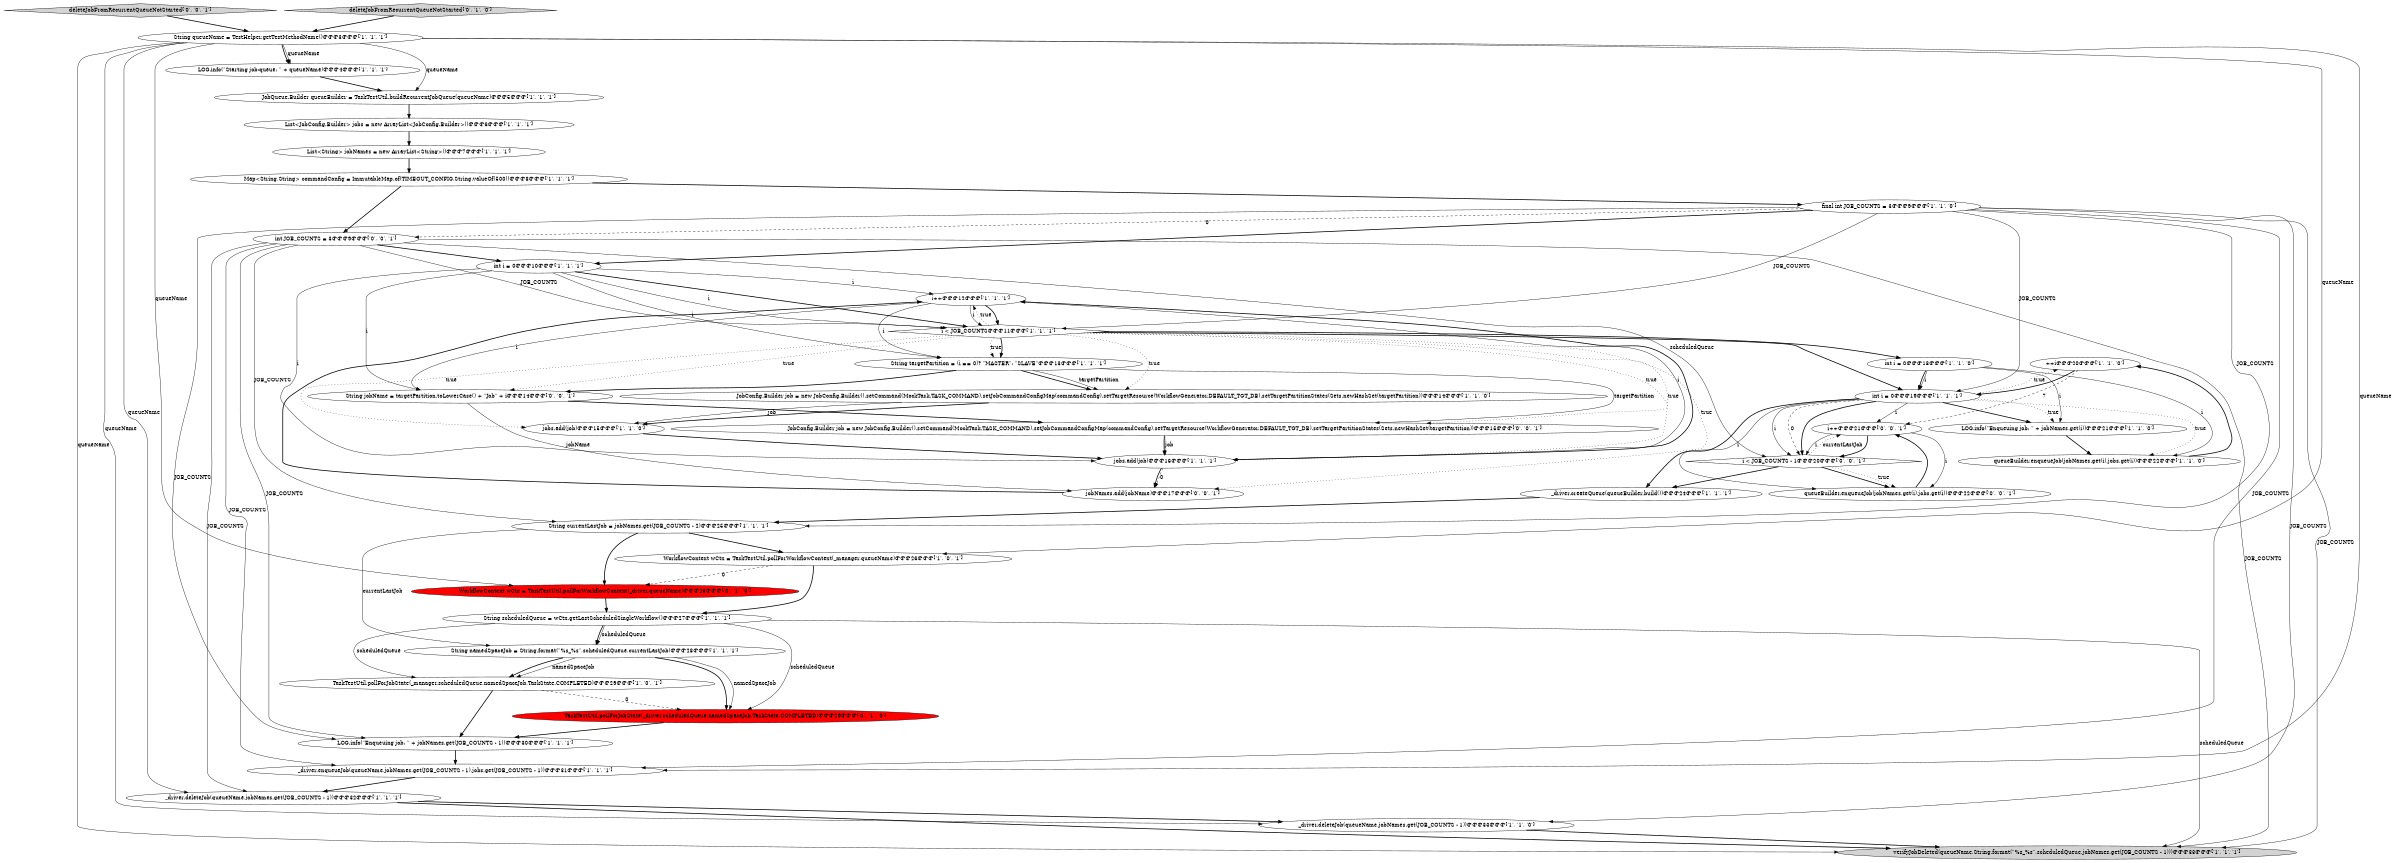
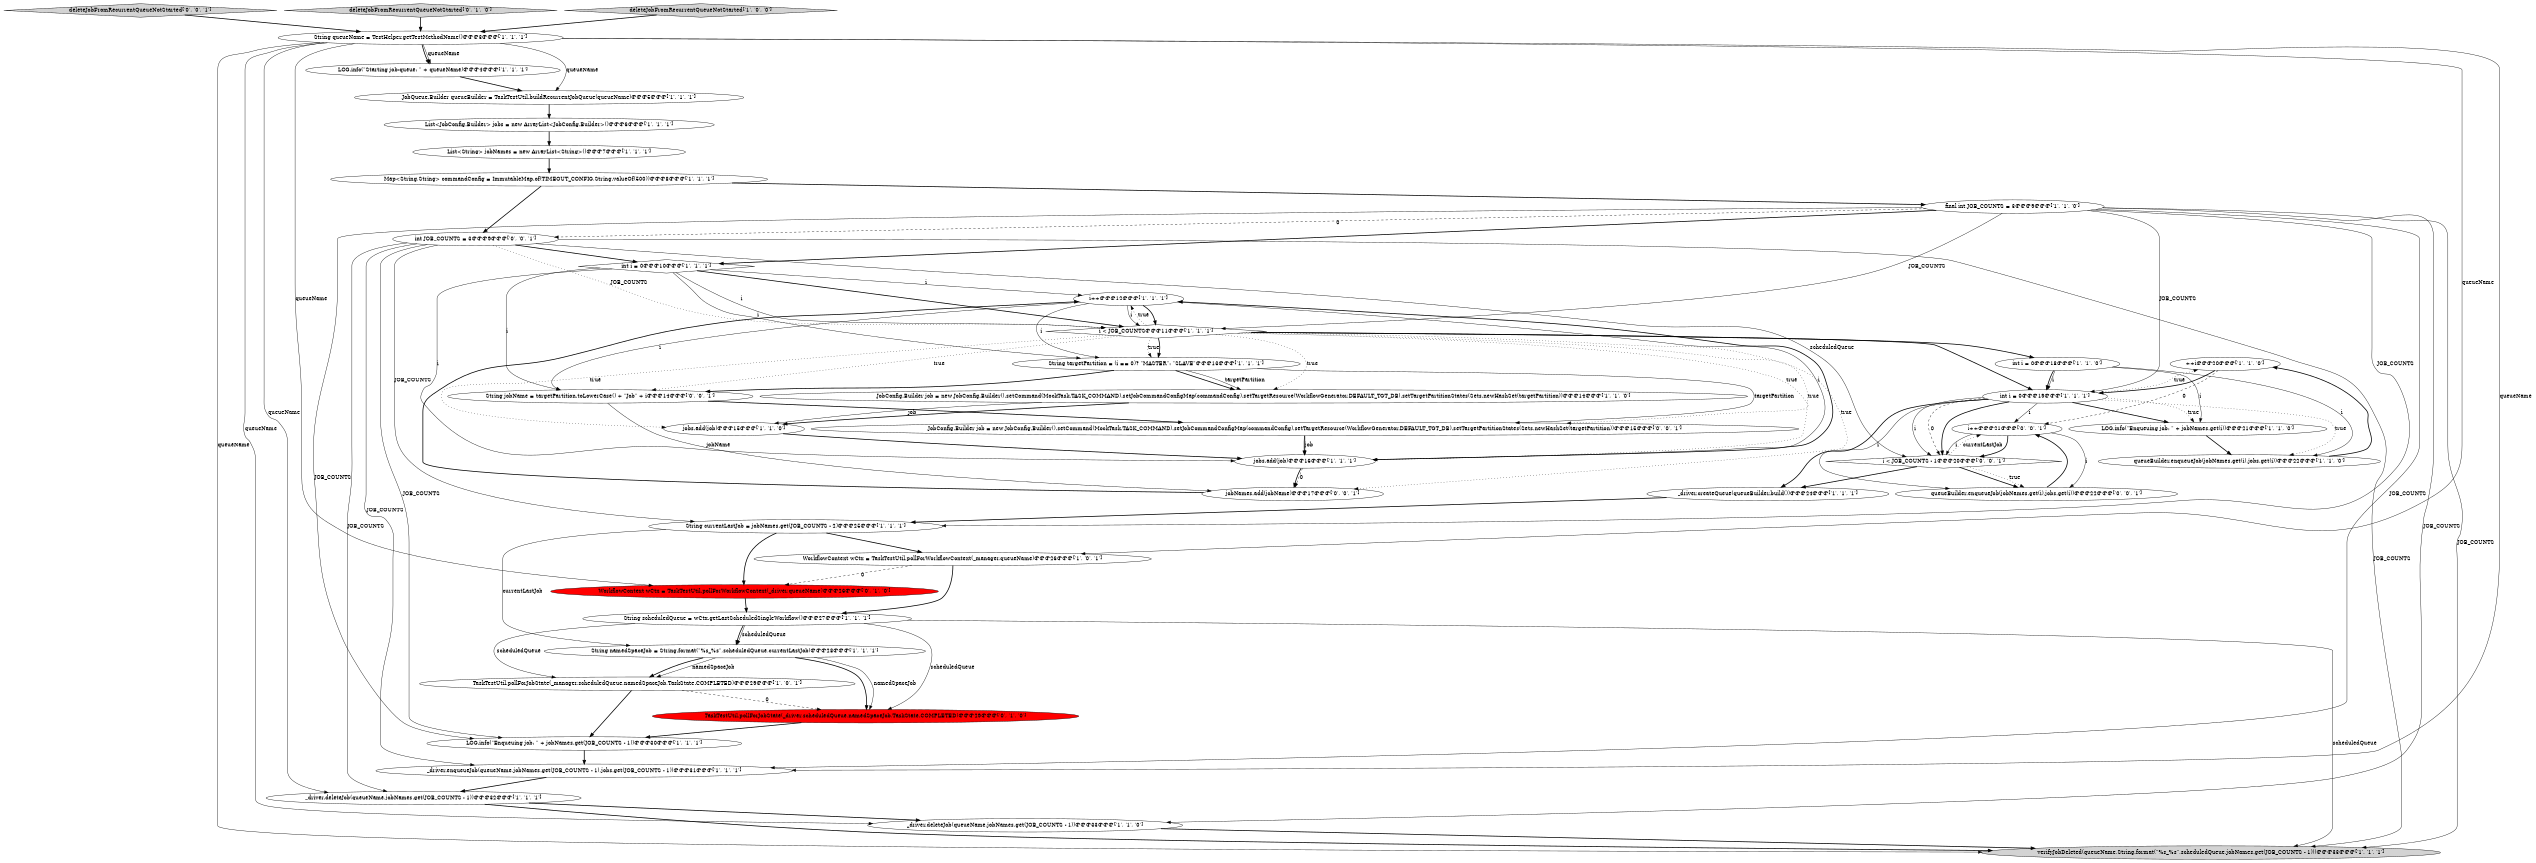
none -> (701, 10)
(539, 266) -> (666, 266)
(633, 312) -> (761, 321)
(2044, 396) -> (2184, 396)
